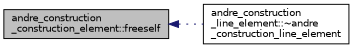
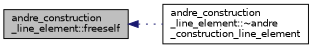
(86, 24) -> (66, 24)
